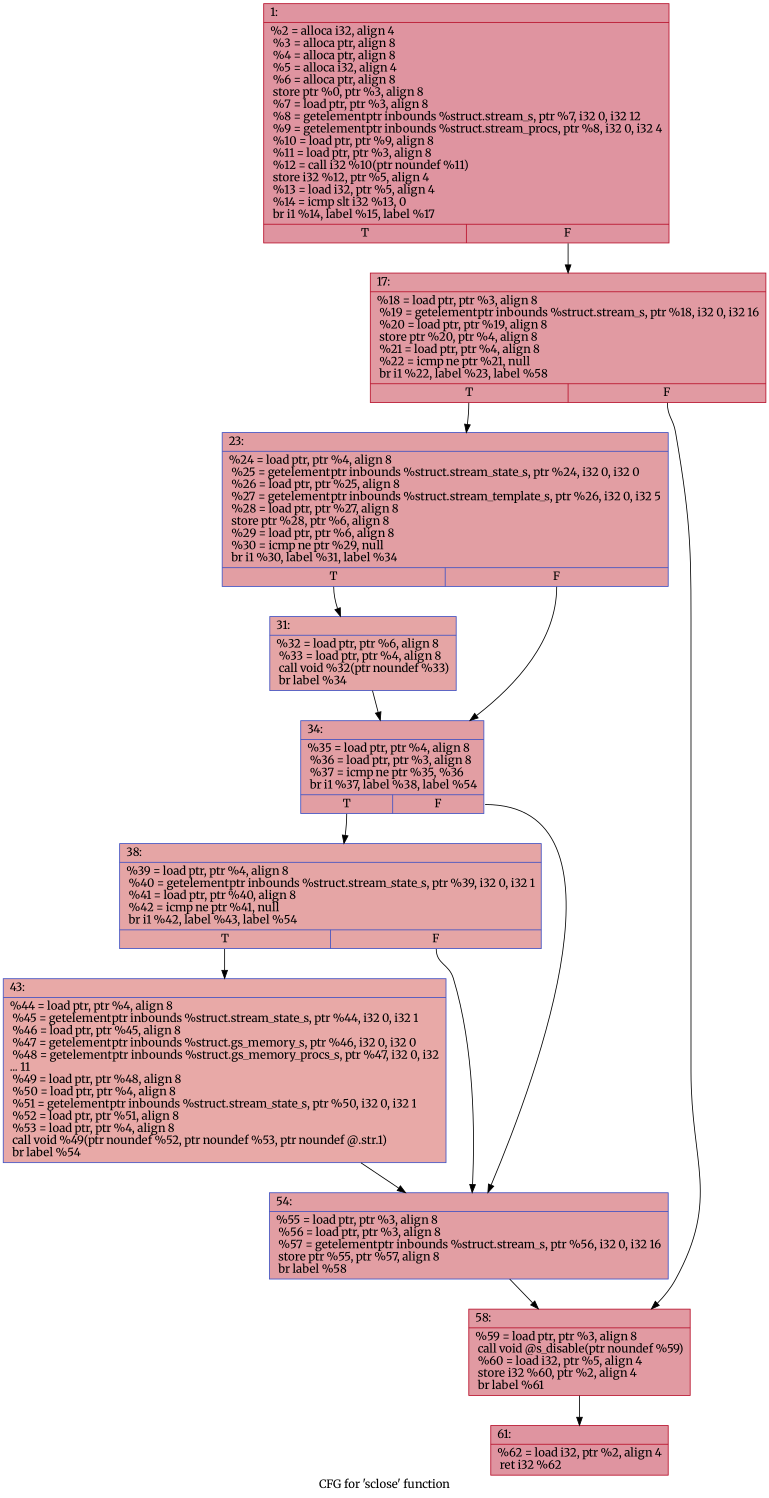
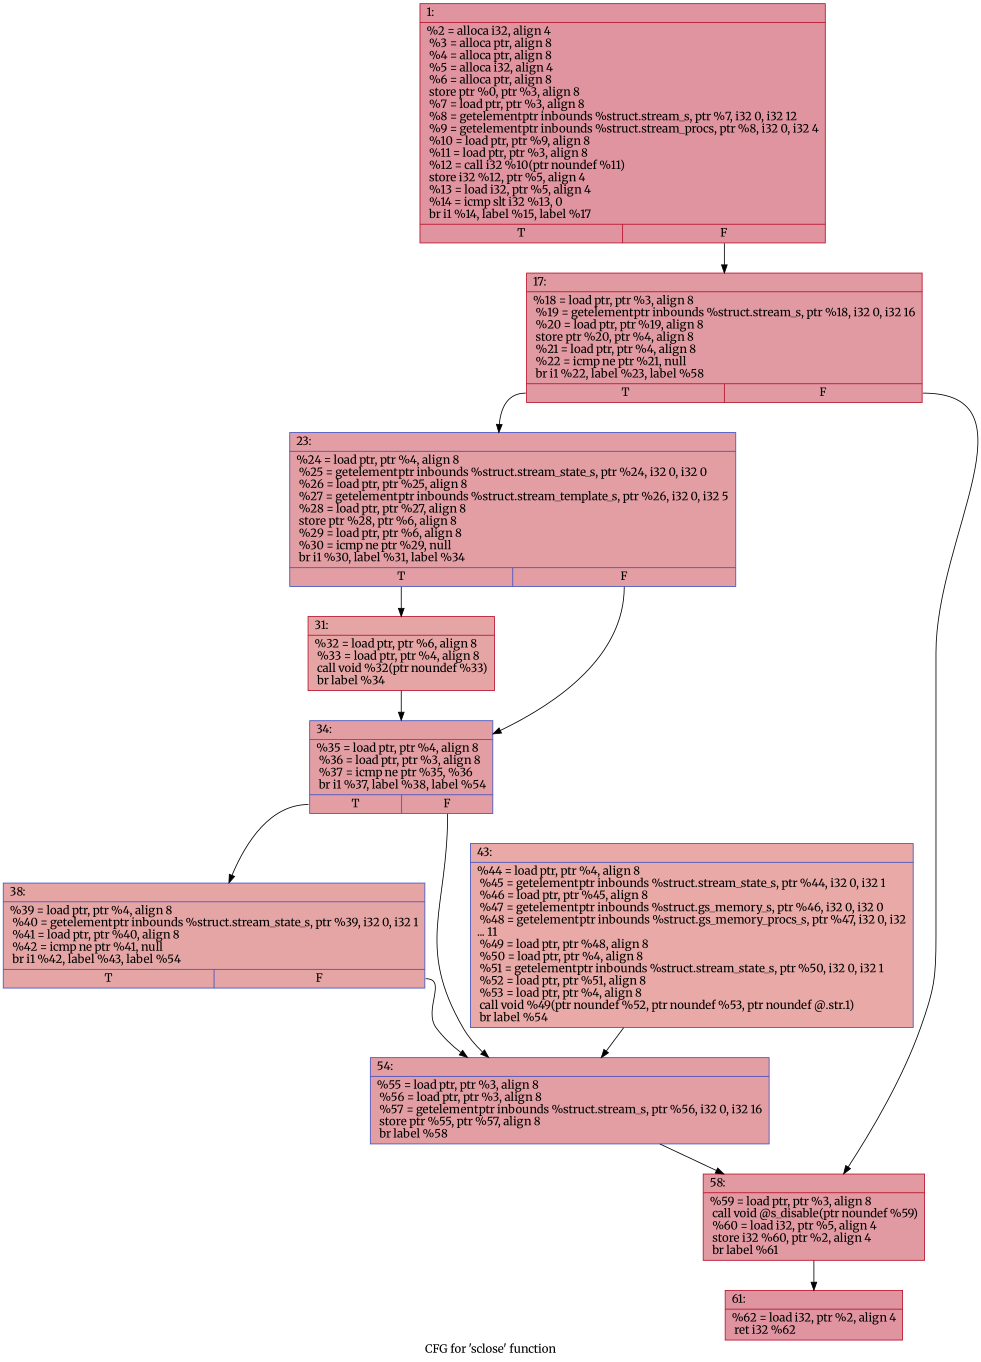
(363, 654) -> (401, 654)
(225, 960) -> none
